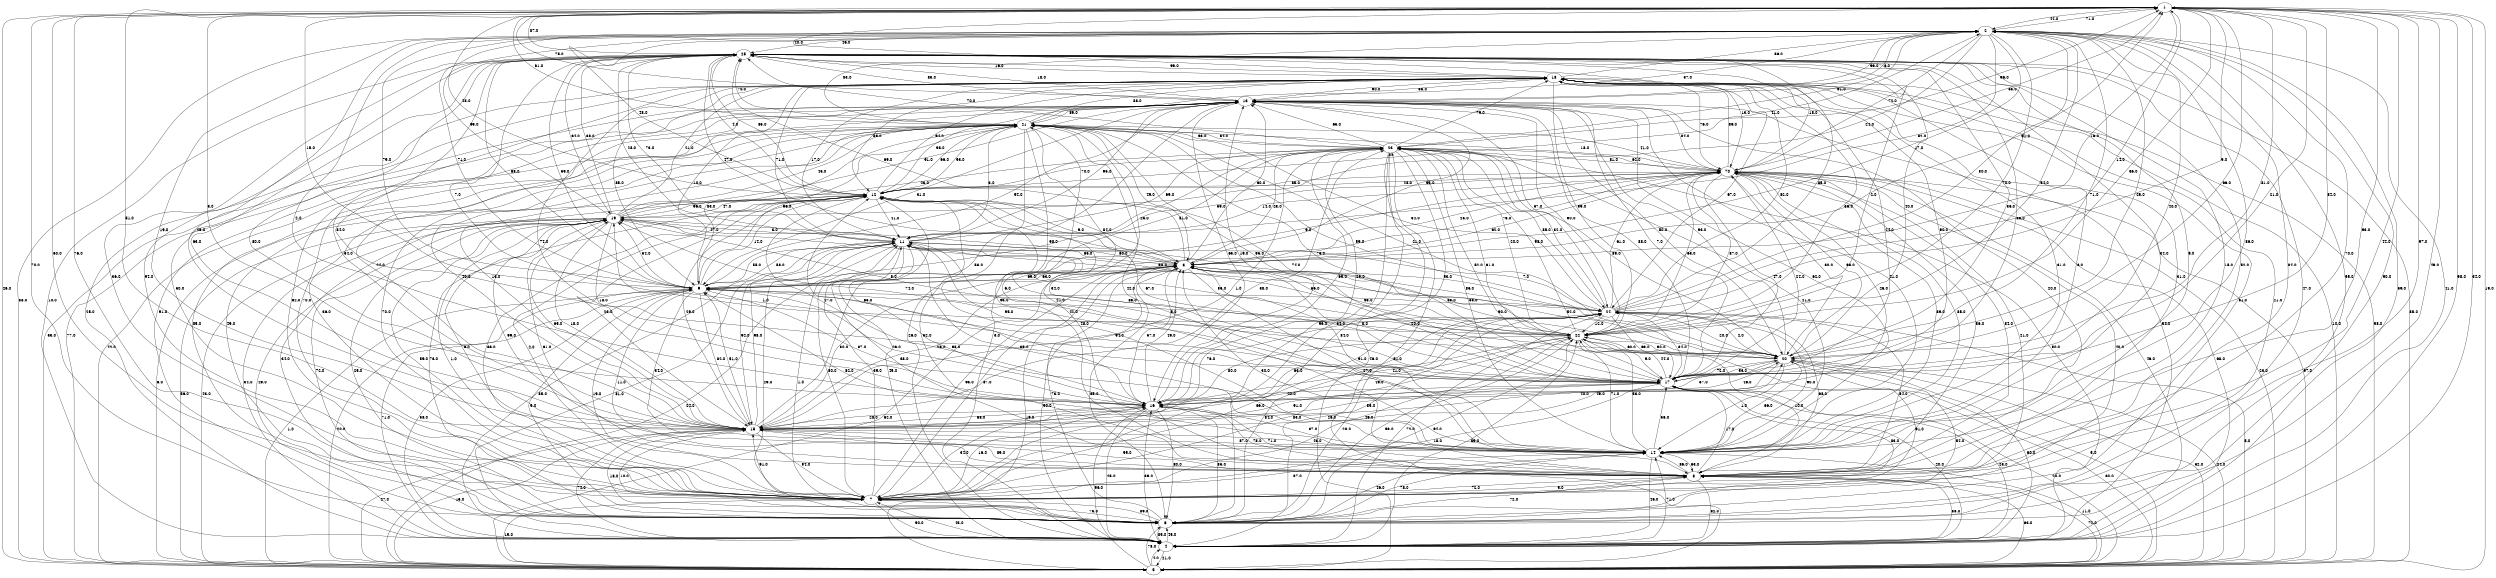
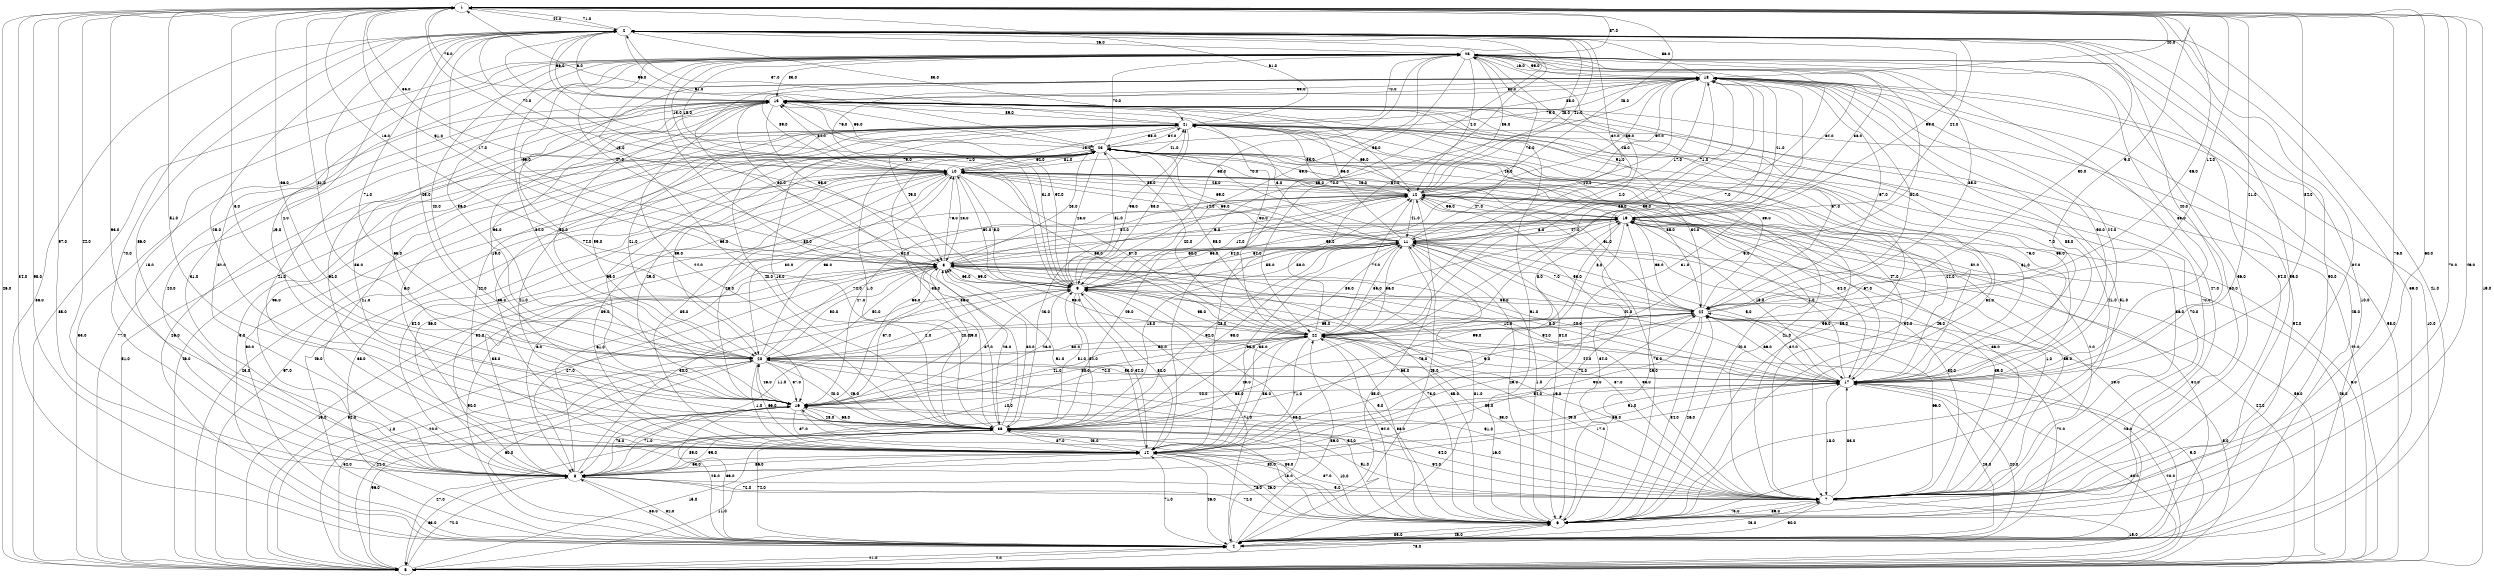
(996, 79) -> none
(1728, 172) -> (954, 172)
(1415, 219) -> (1766, 219)
(753, 429) -> (1000, 429)
